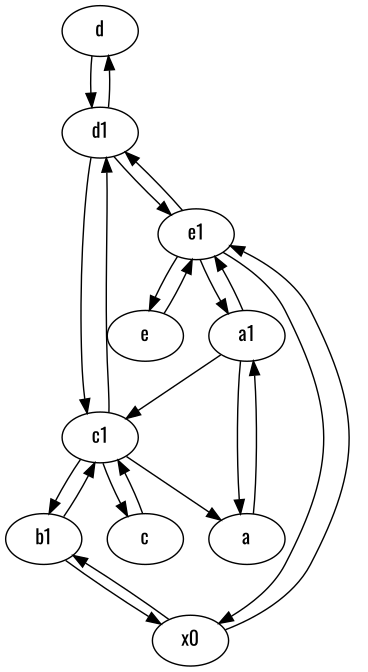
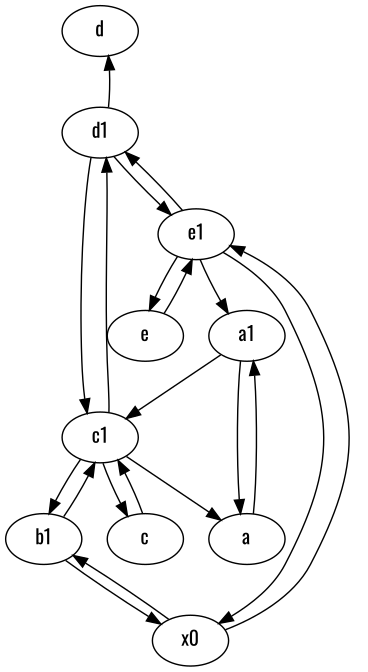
(91, 75) -> none
(233, 289) -> none
